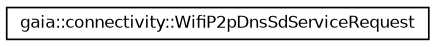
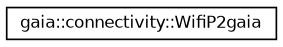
(218, 23) -> (142, 23)
